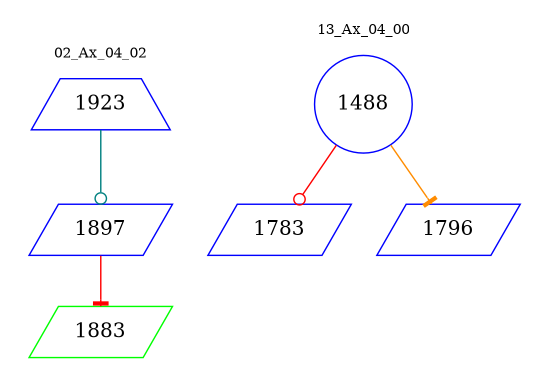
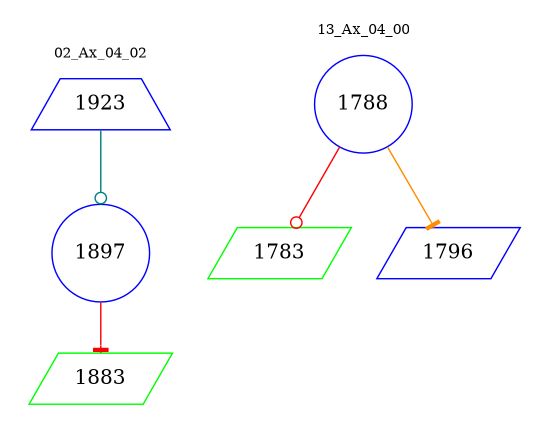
(363, 104) -> (363, 104)
(101, 230) -> (101, 253)
(280, 230) -> (280, 253)
